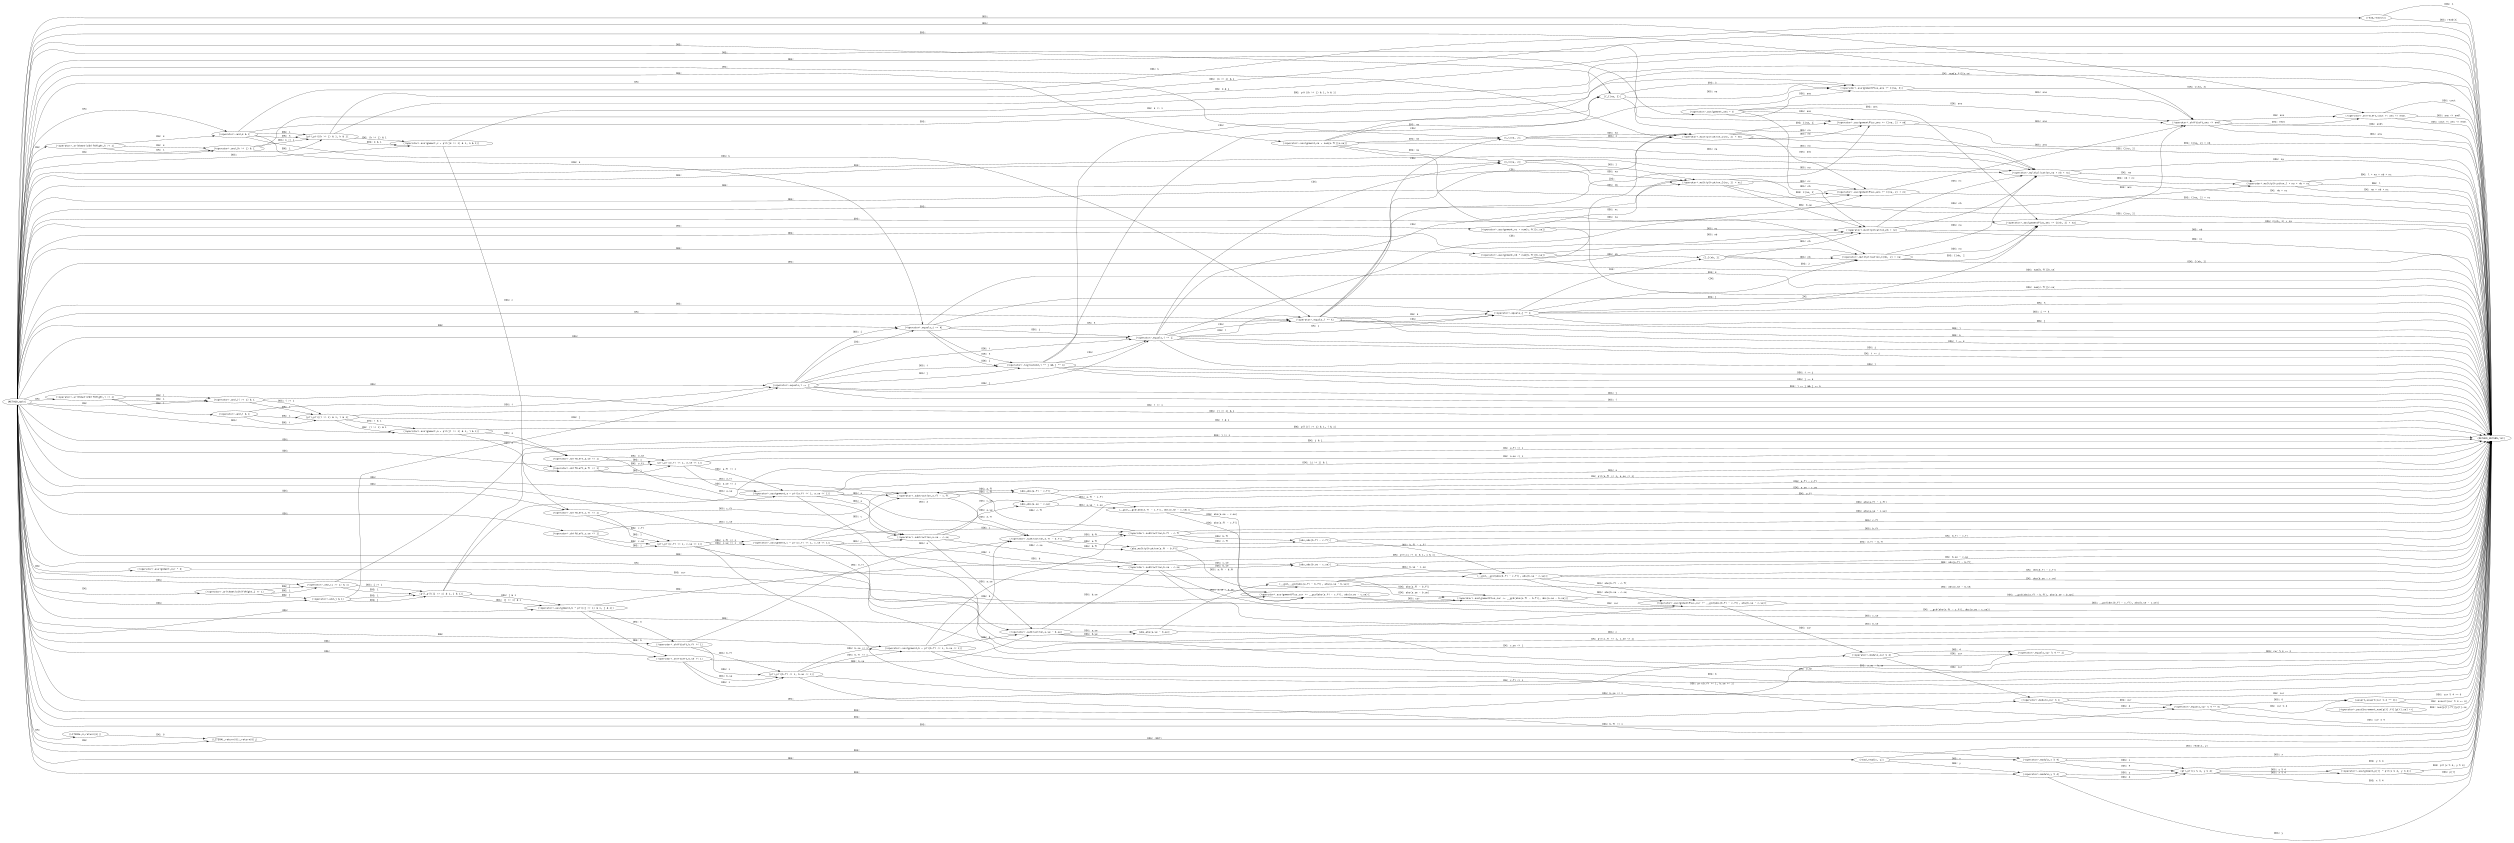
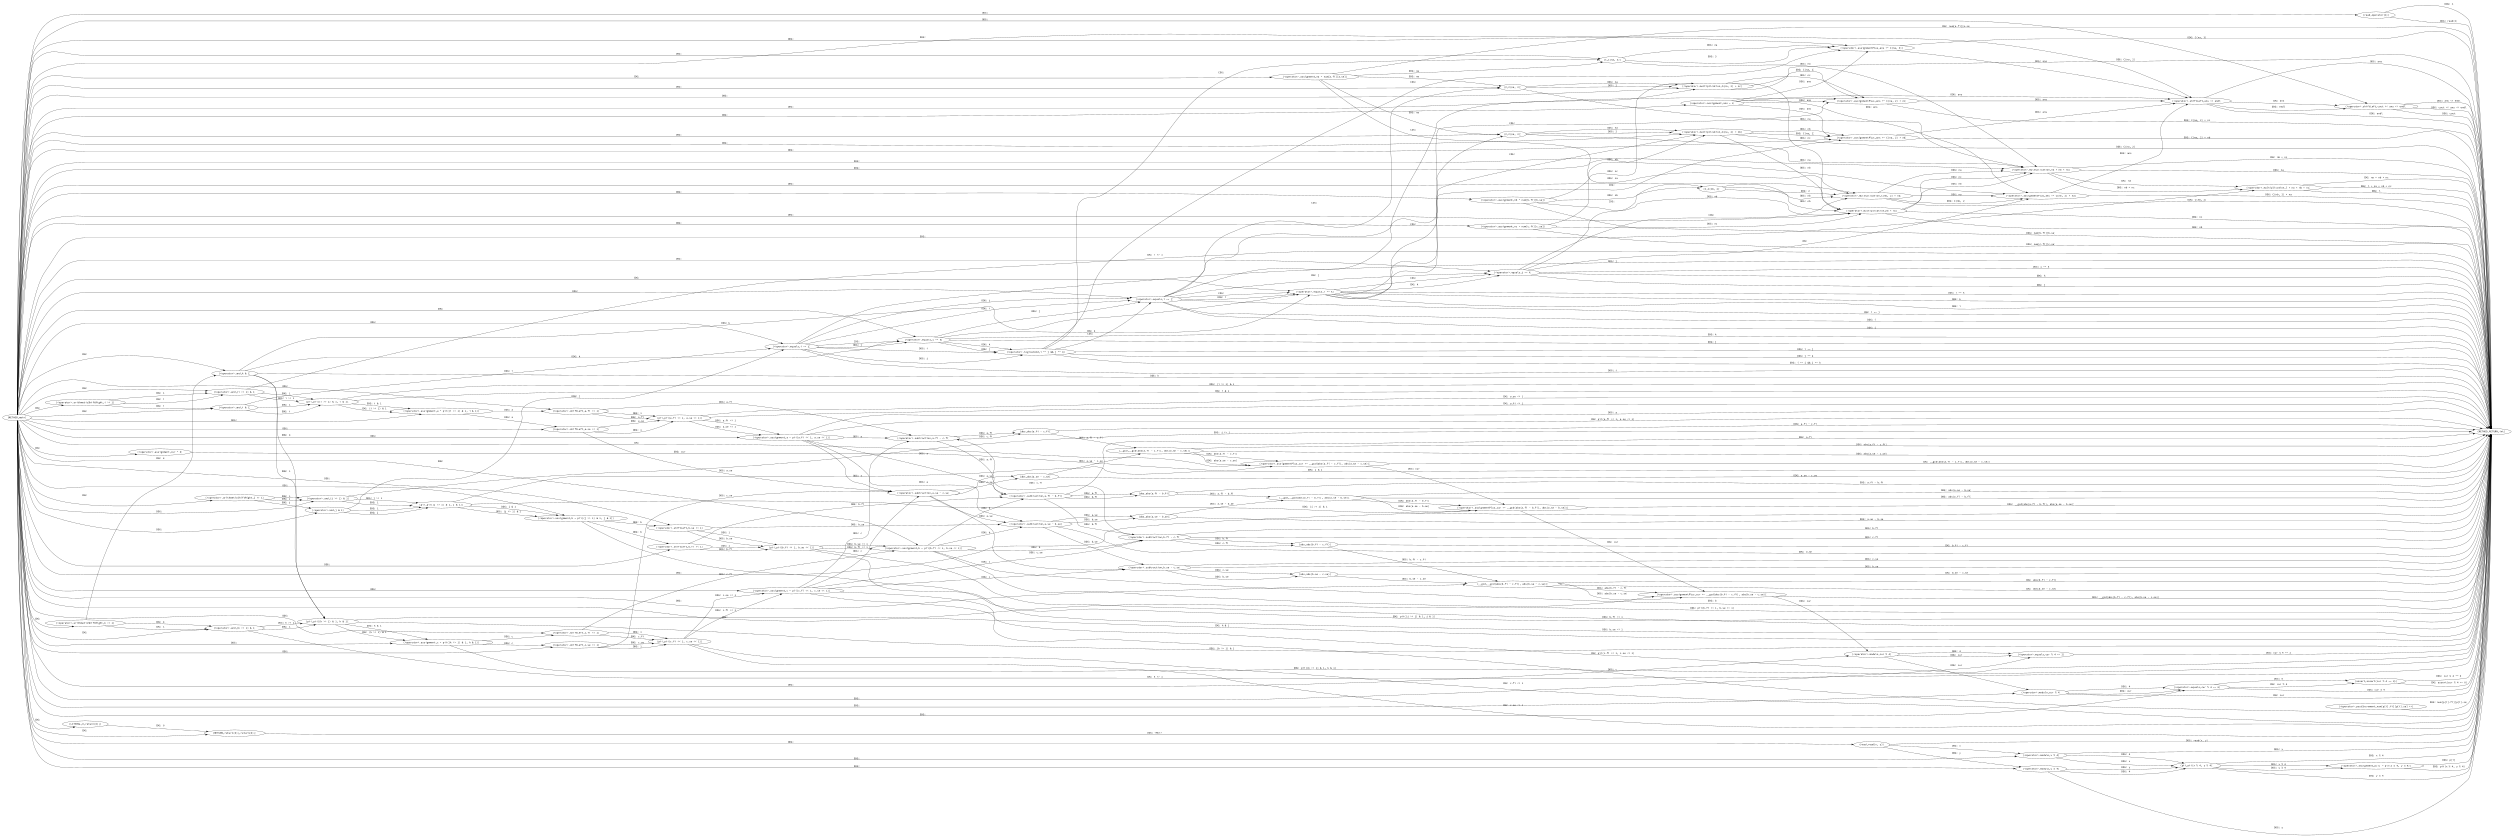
(2376, 18) -> (2376, 15)
(1054, 120) -> (758, 40)
(1694, 154) -> none
(1805, 205) -> (1805, 138)
none -> (121, 413)
(1483, 428) -> none
(760, 511) -> (733, 576)
(1155, 549) -> (1155, 494)
none -> (512, 645)
(235, 740) -> (235, 733)
